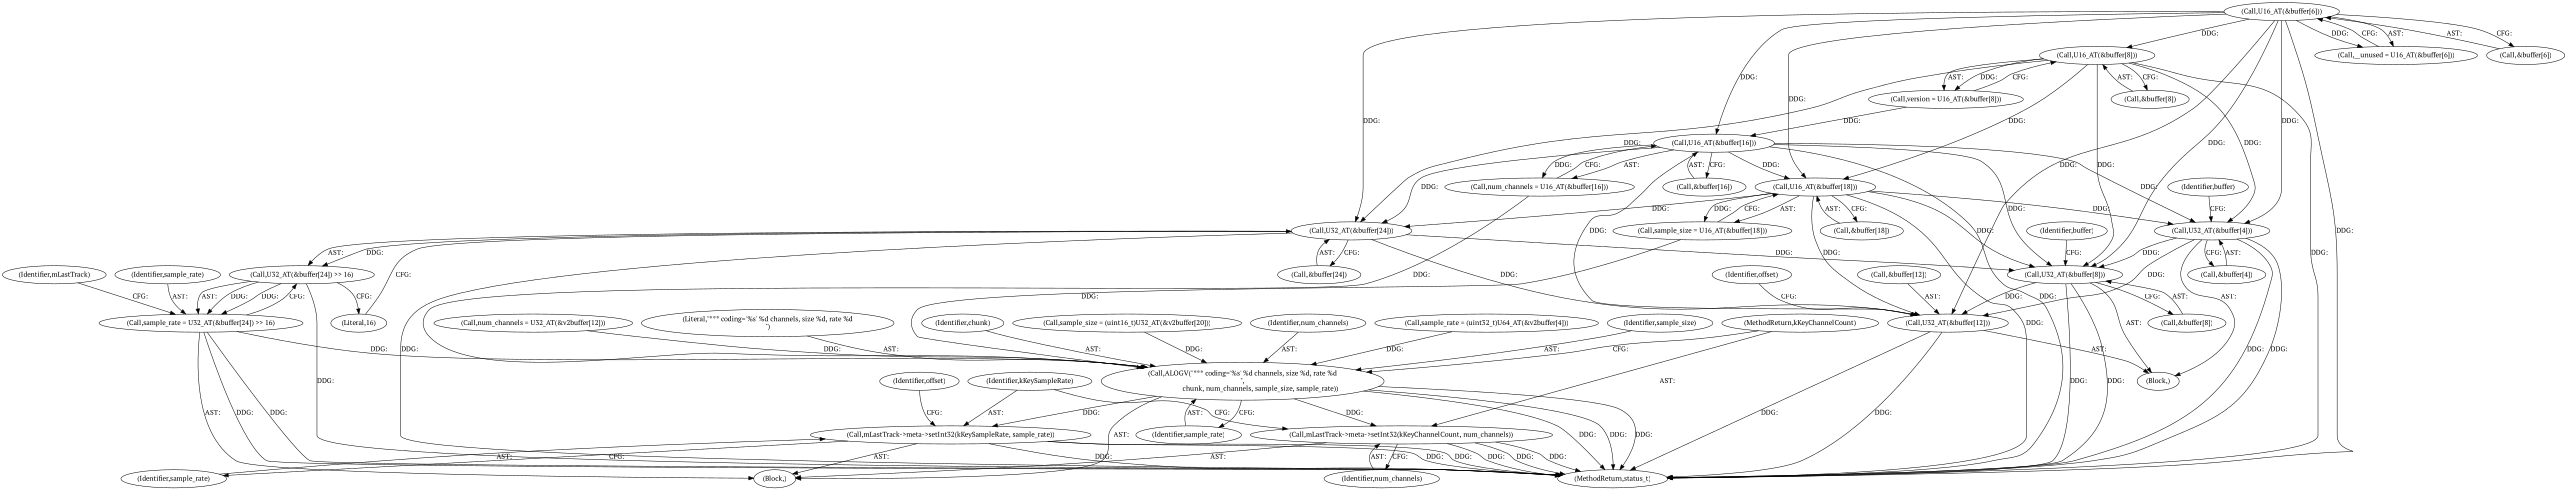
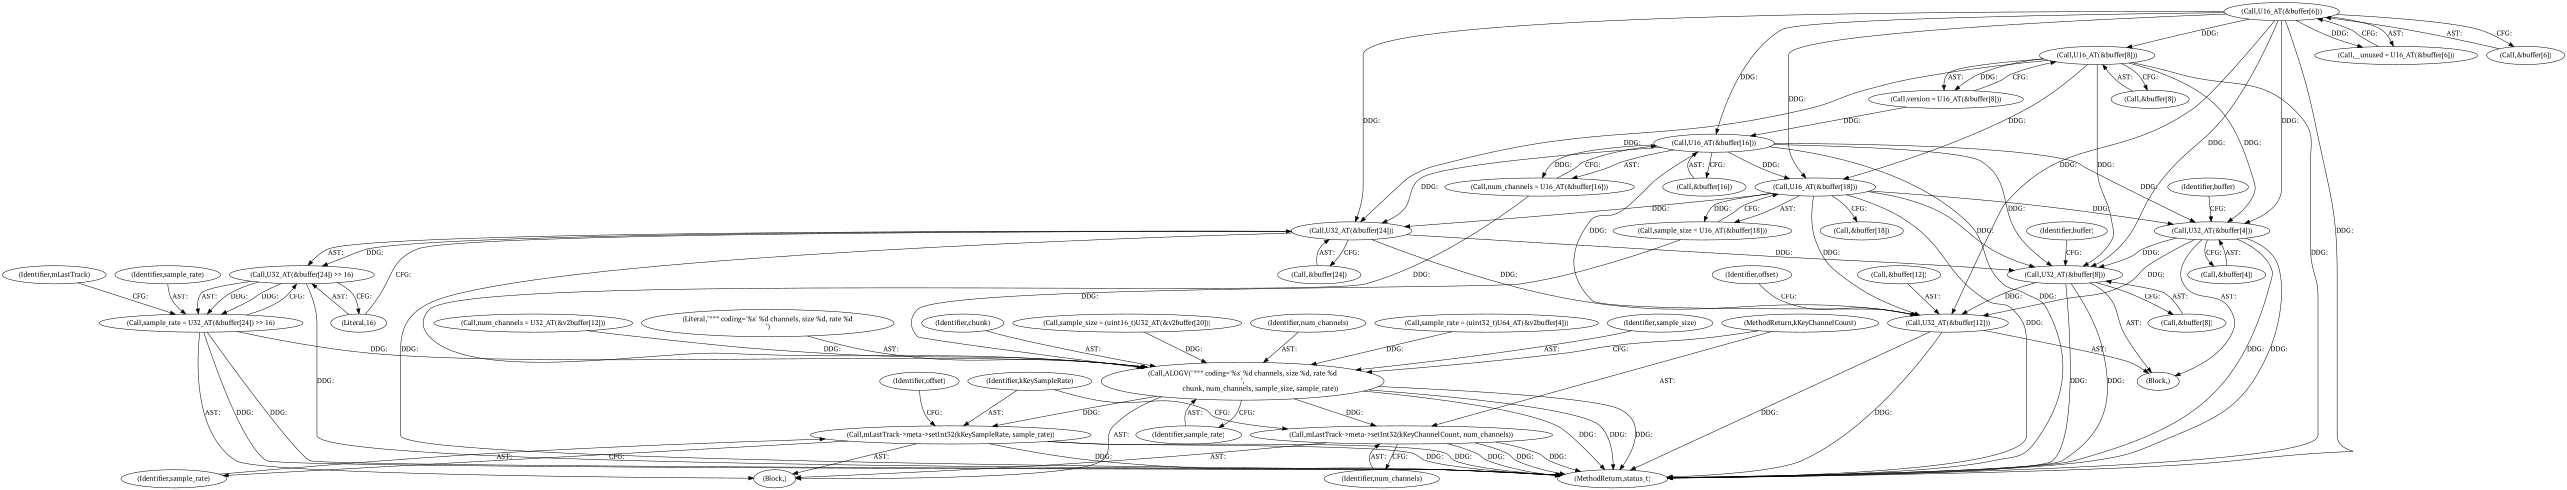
(1827, 214) -> none
none -> (332, 301)
